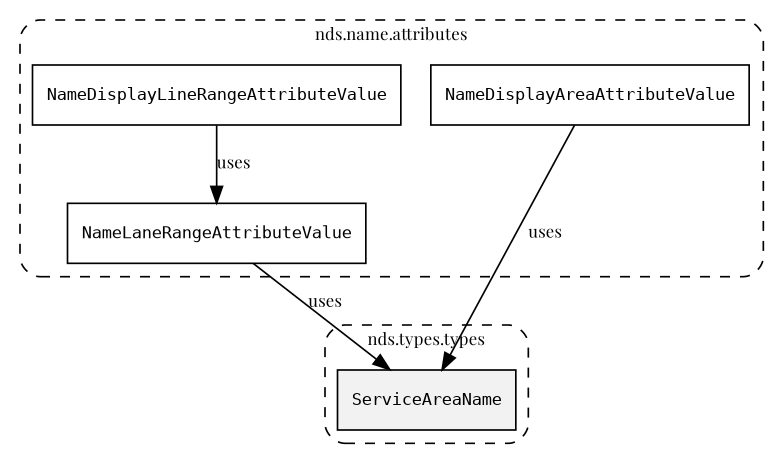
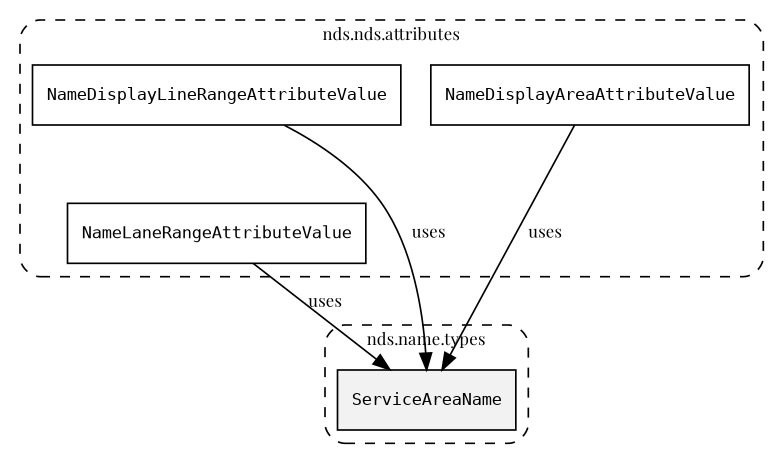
(392, 36) -> (392, 36)
(217, 156) -> (390, 217)
(427, 341) -> (427, 341)
